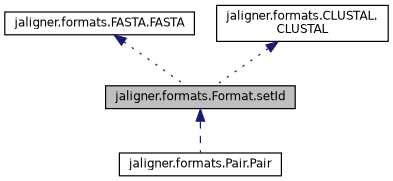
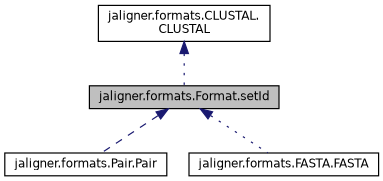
(155, 64) -> (239, 134)
